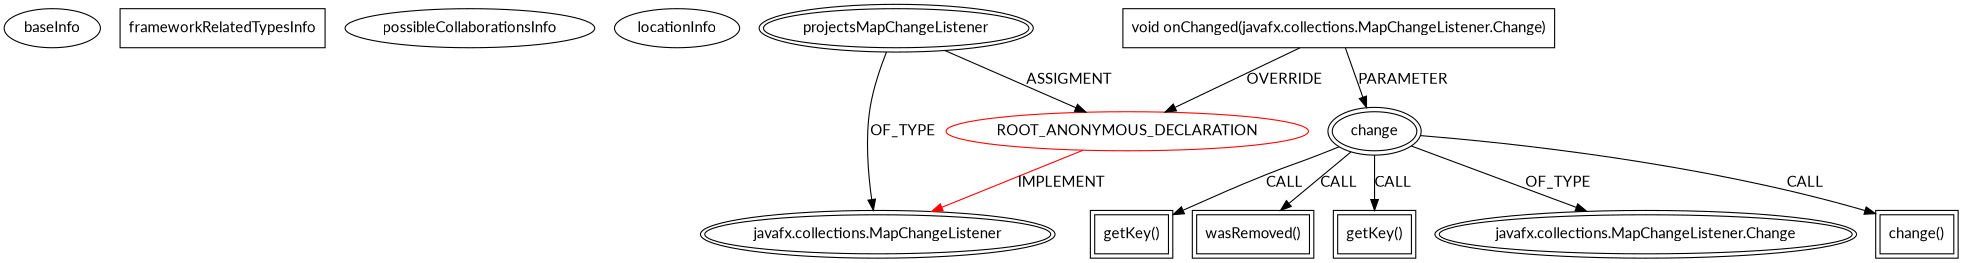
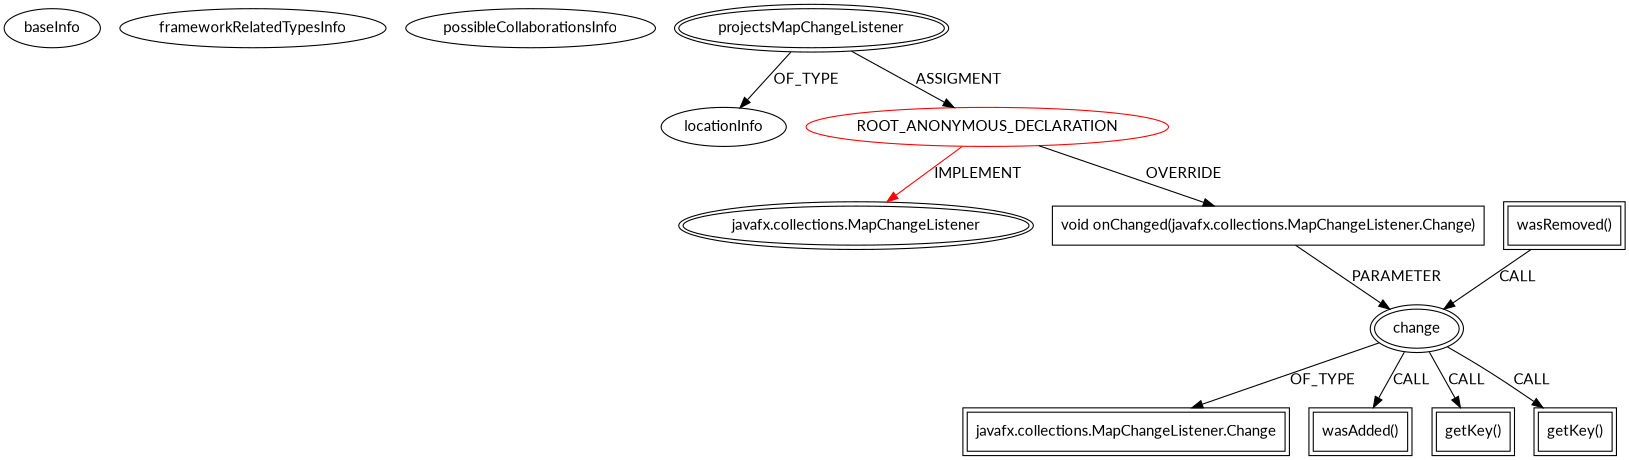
(223, 28) -> (253, 28)
(1238, 78) -> (1121, 174)
(868, 125) -> (769, 76)
(1320, 178) -> (1492, 276)
(1646, 234) -> (1126, 432)
(1917, 234) -> (1360, 432)
